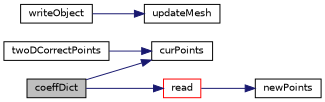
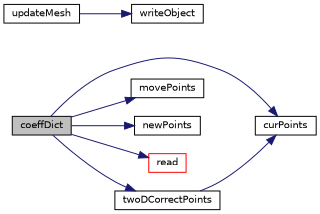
(113, 14) -> (101, 14)
none -> (167, 88)
(223, 88) -> (98, 126)
none -> (88, 164)
